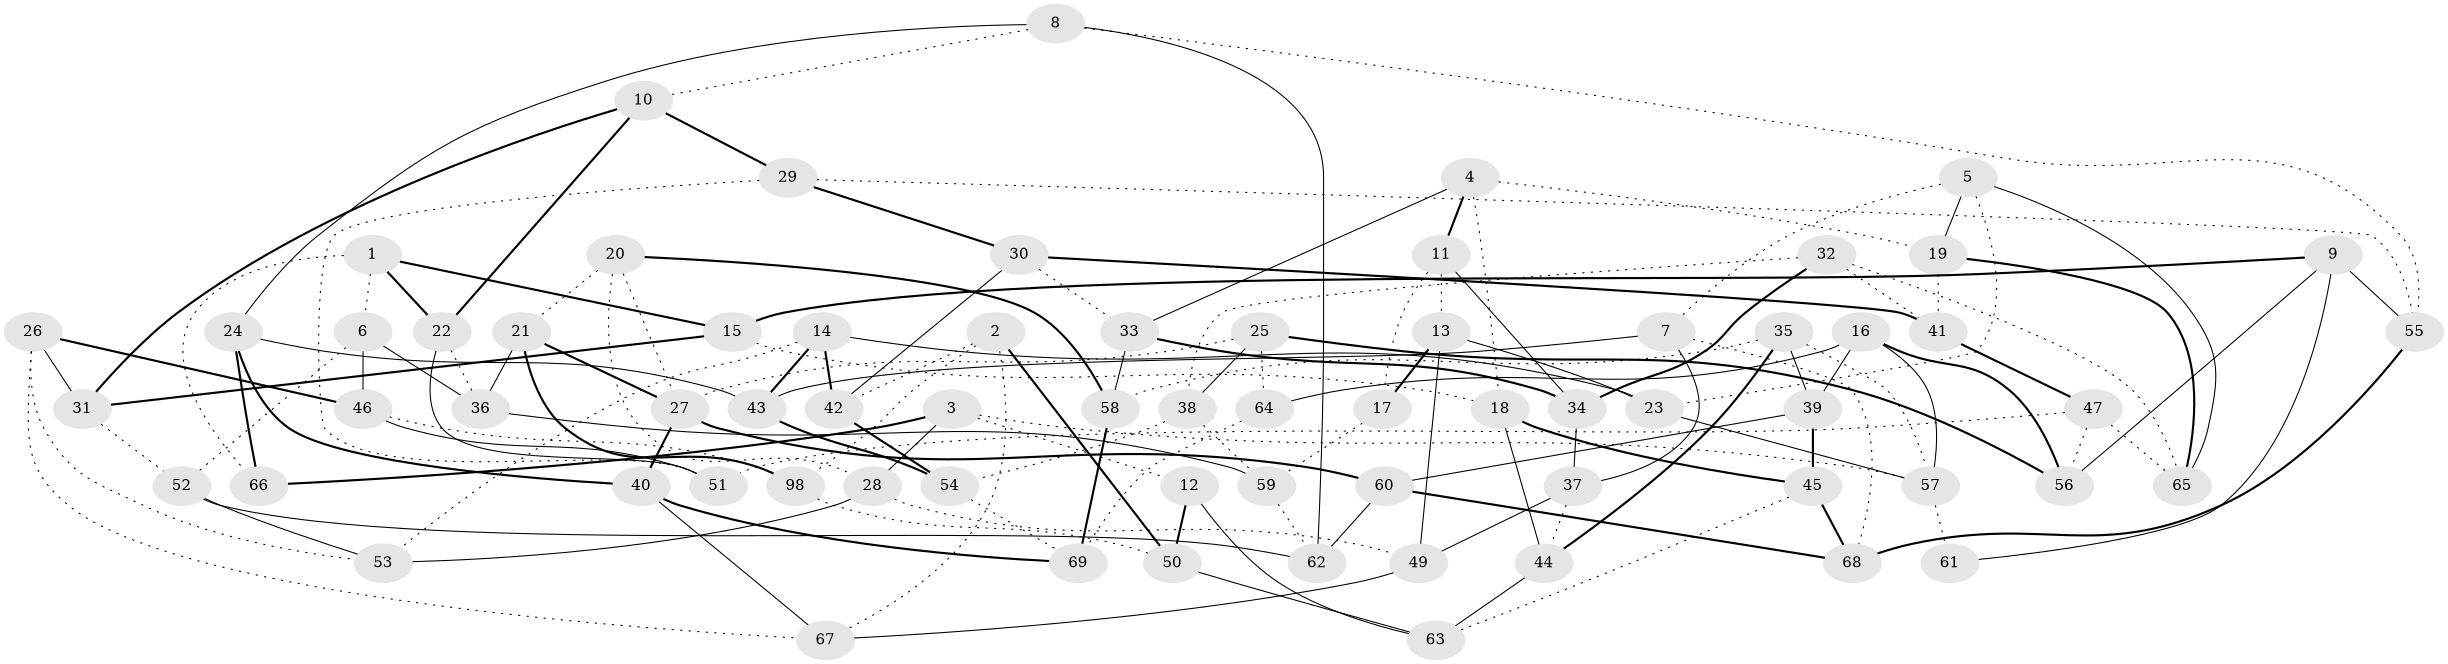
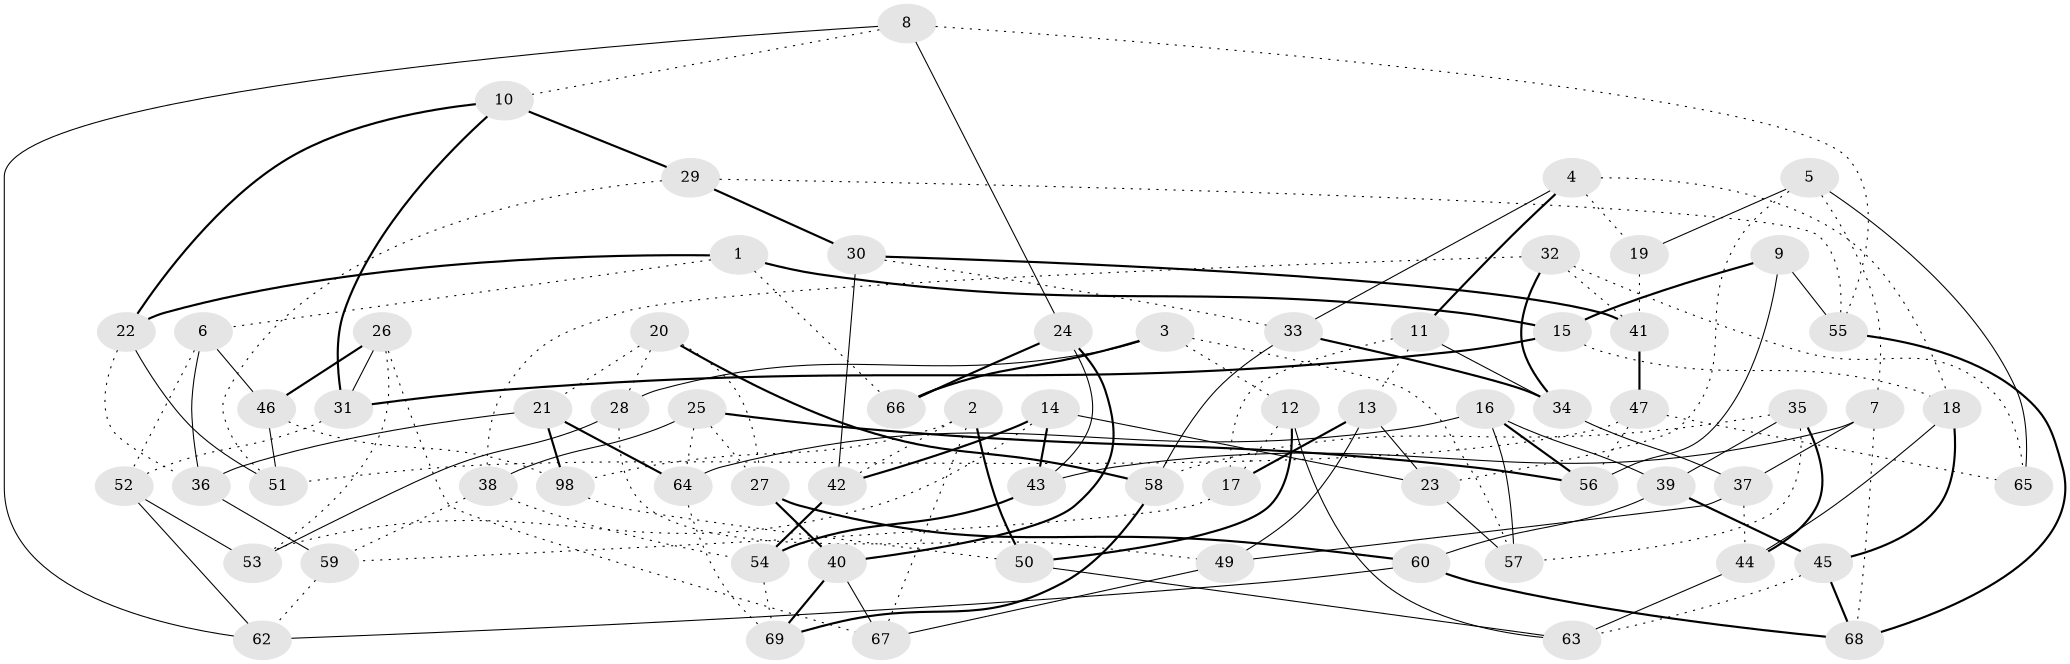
(2147, 299) -> none
(623, 381) -> (628, 455)
none -> (1261, 448)
(1950, 563) -> none
